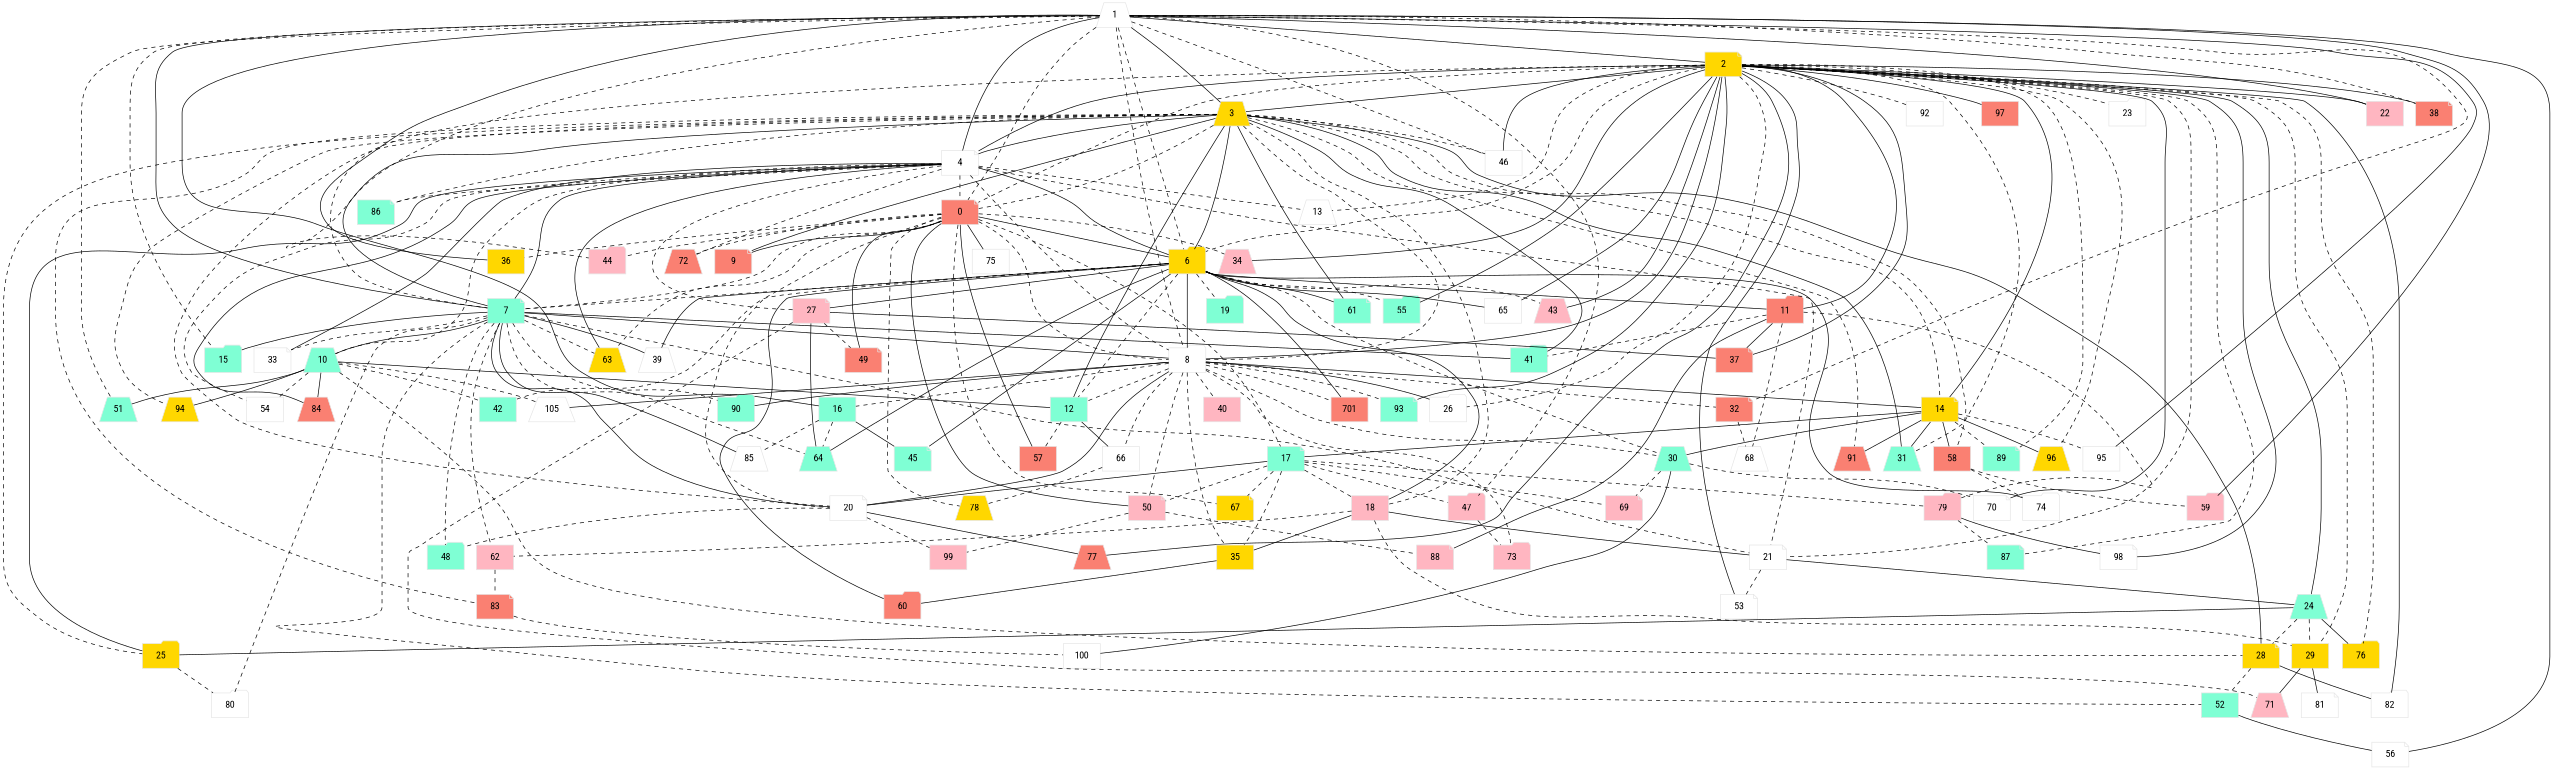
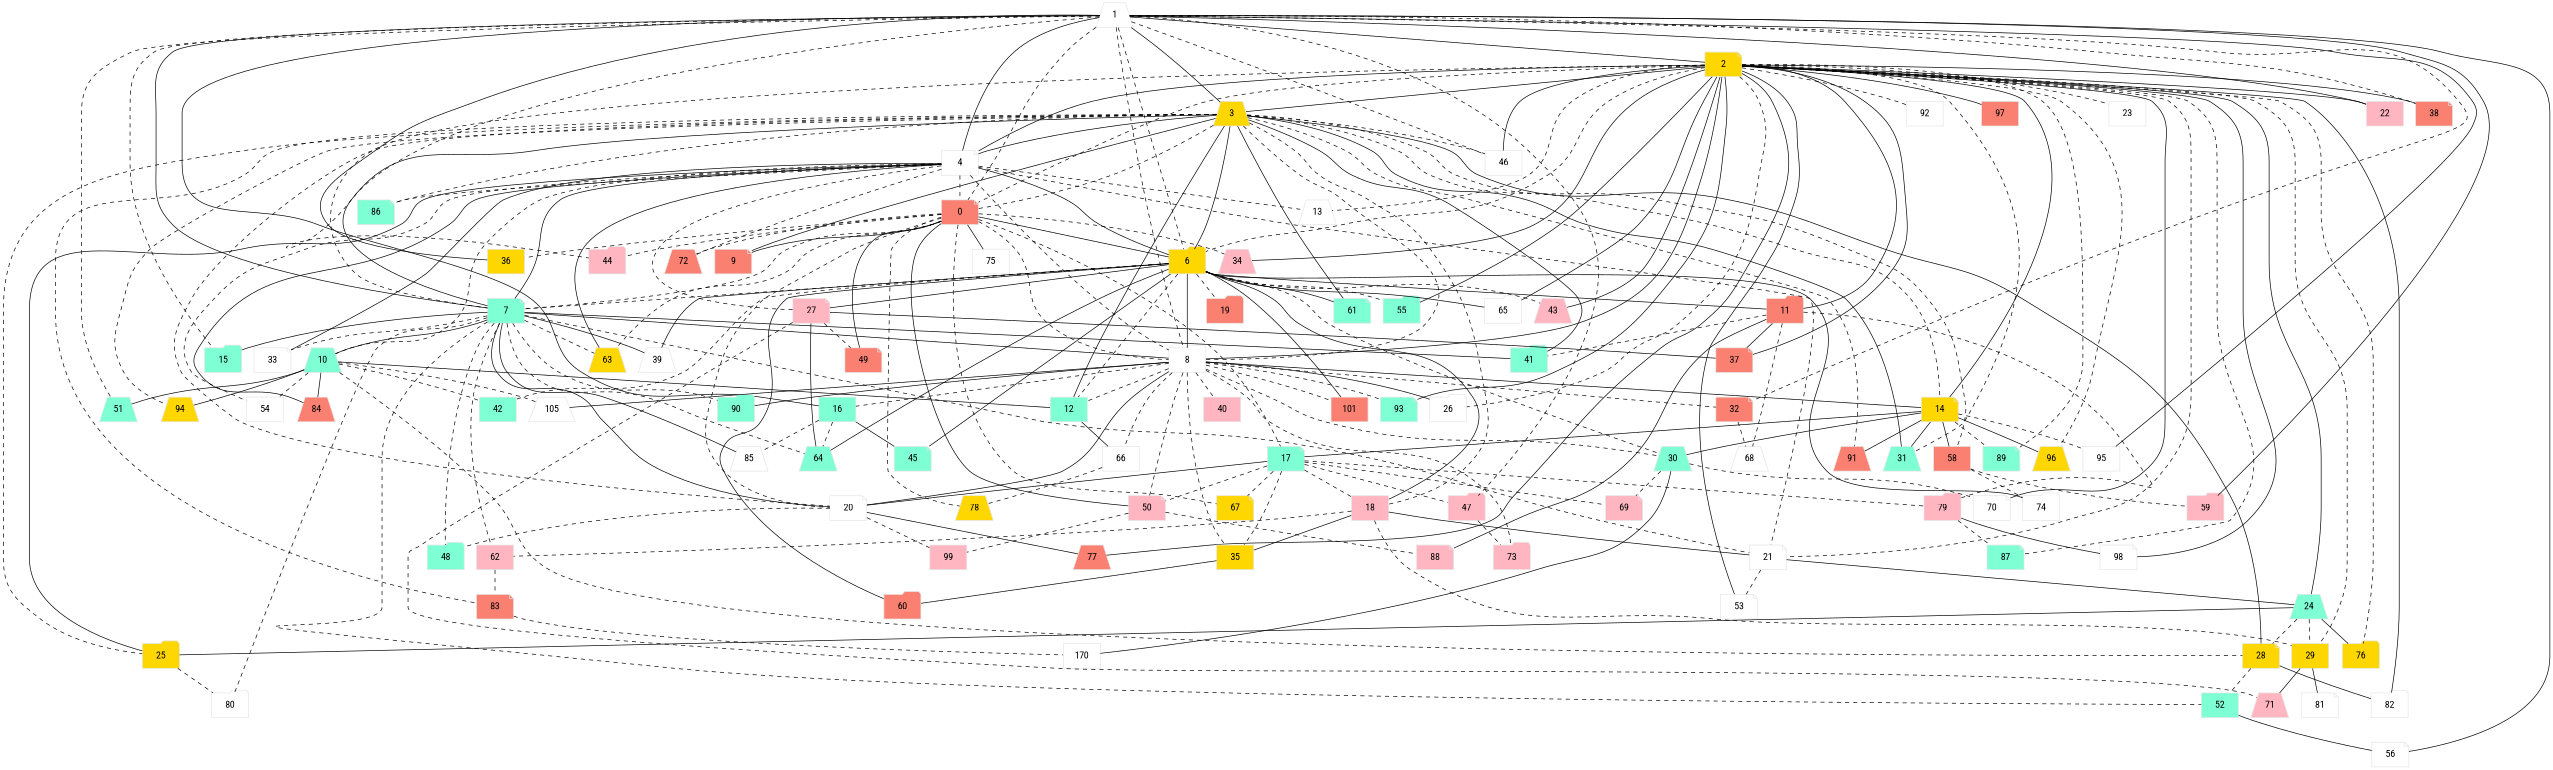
(1225, 311) -> (1225, 311)
(1350, 409) -> (1350, 409)
(1038, 459) -> none
(1082, 656) -> (1082, 656)
